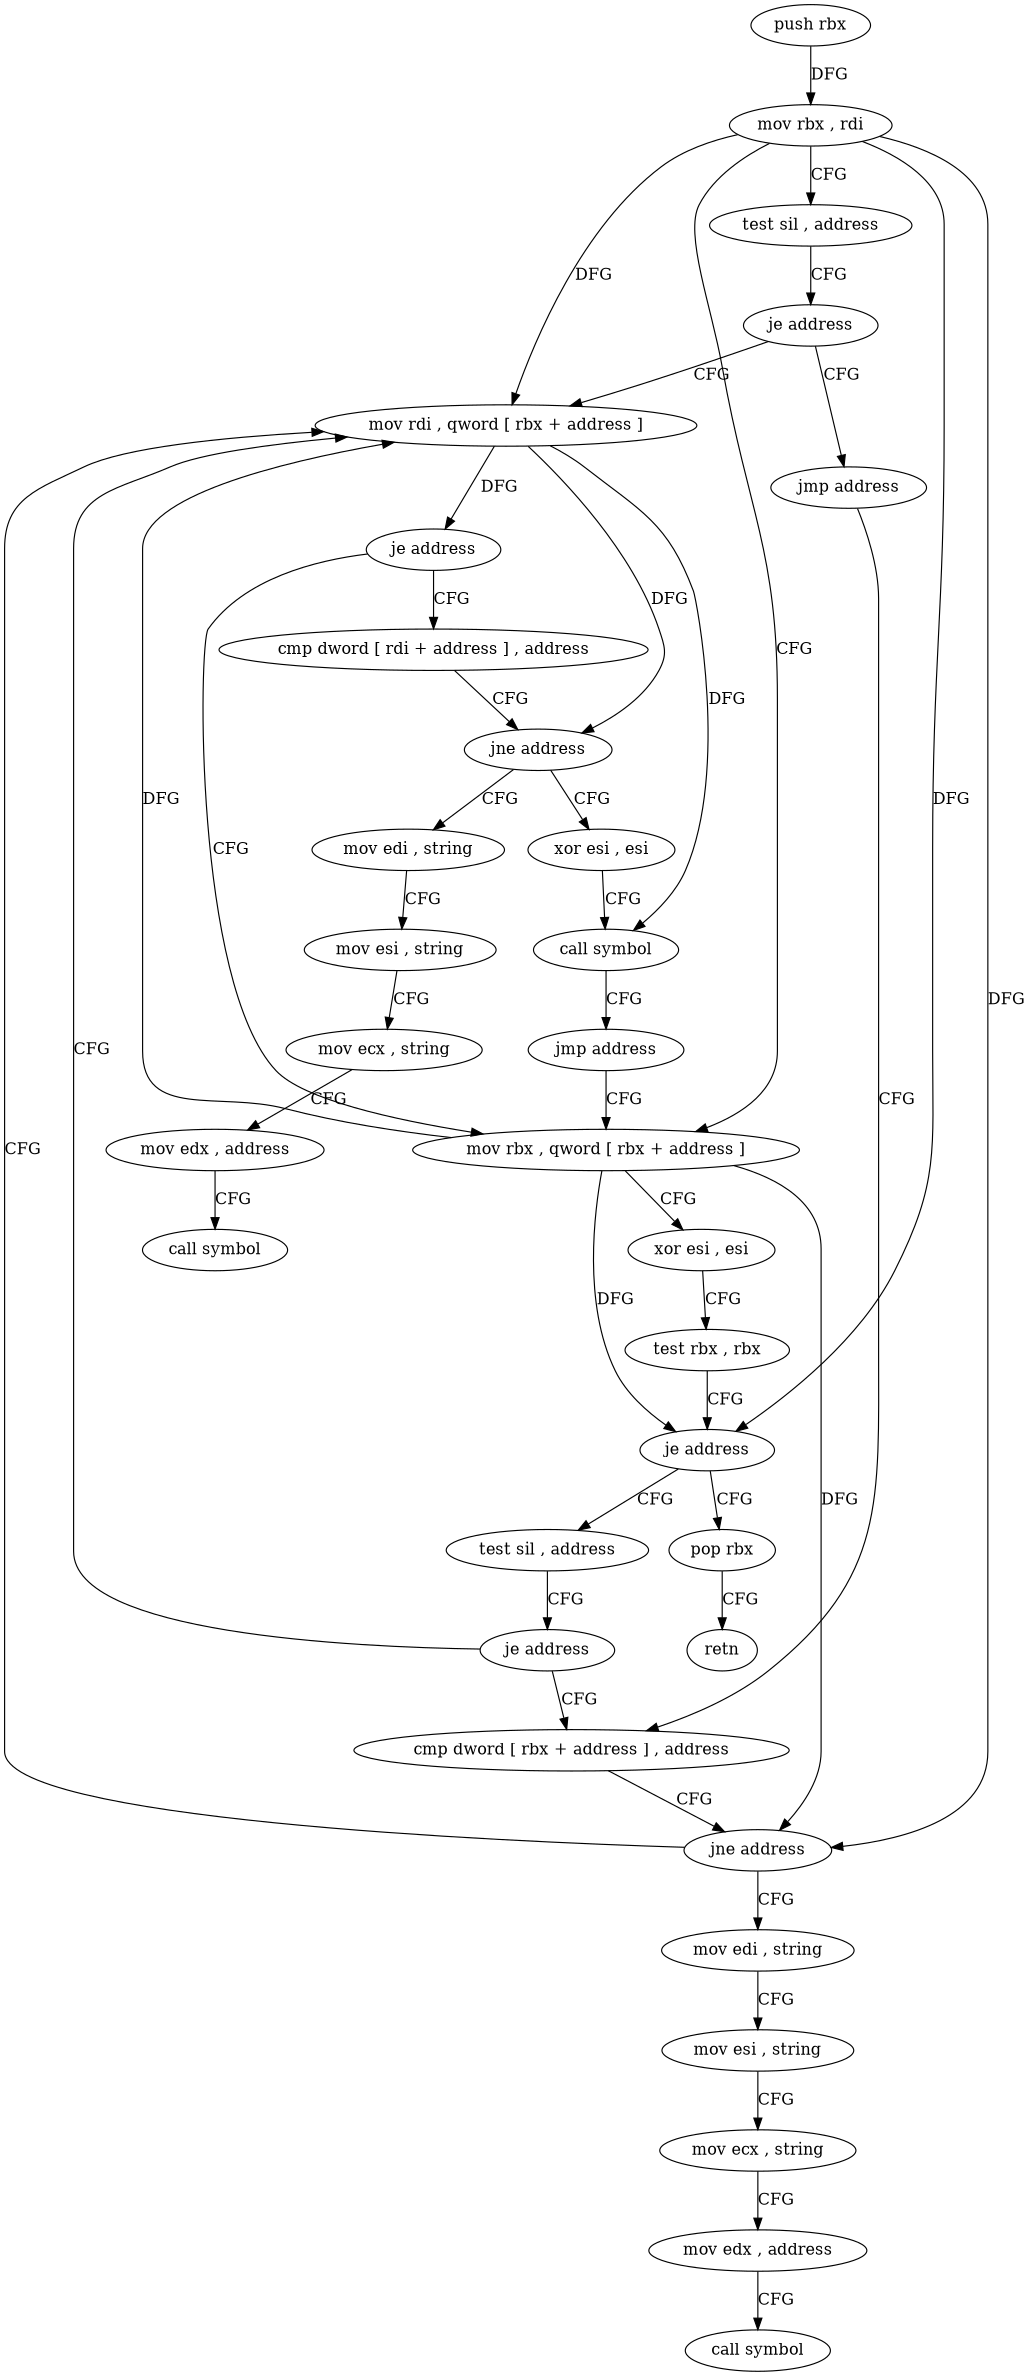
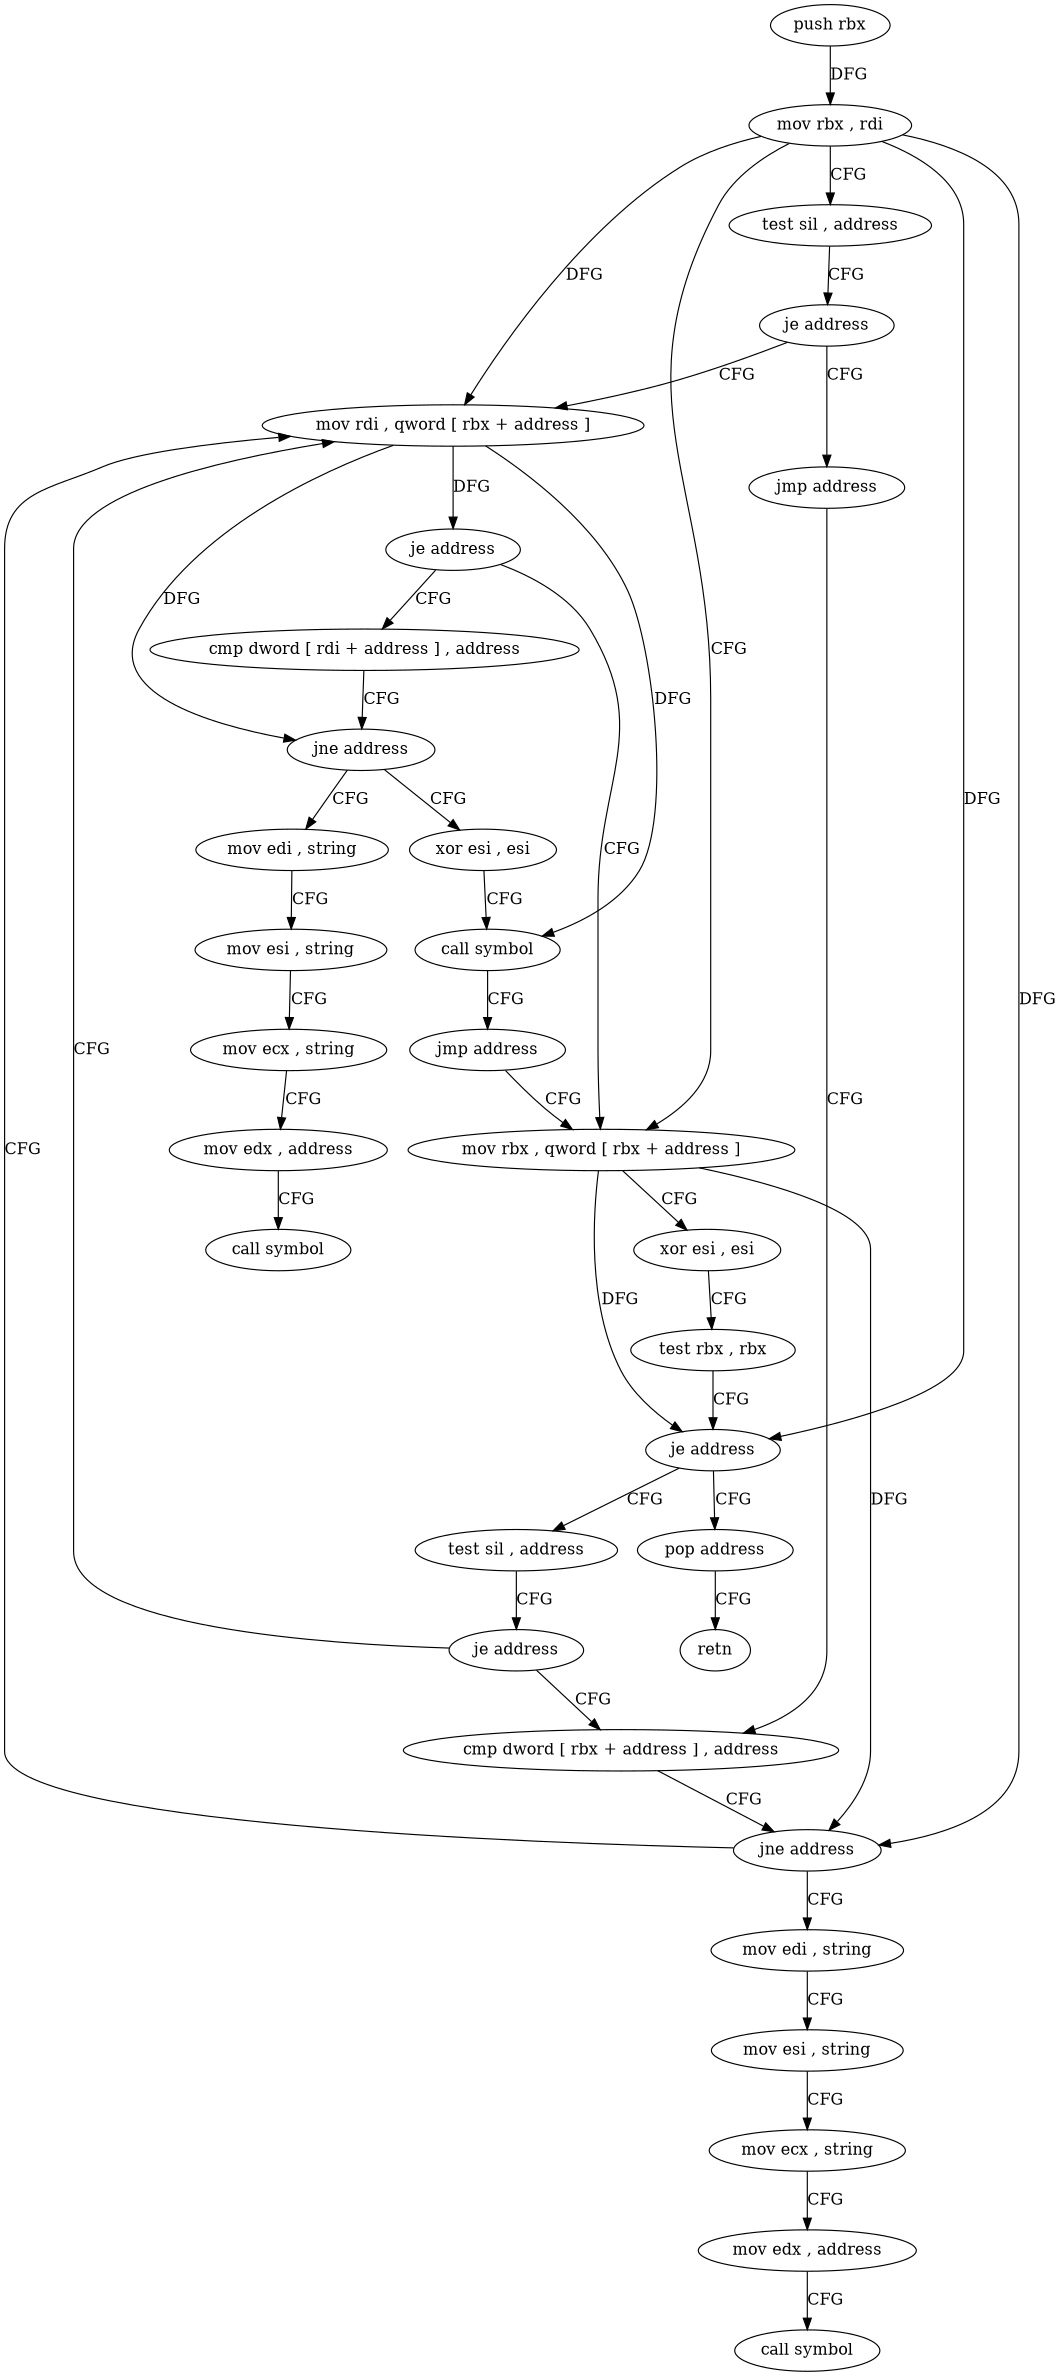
(143, 833) -> none
(722, 1550) -> (715, 1550)
